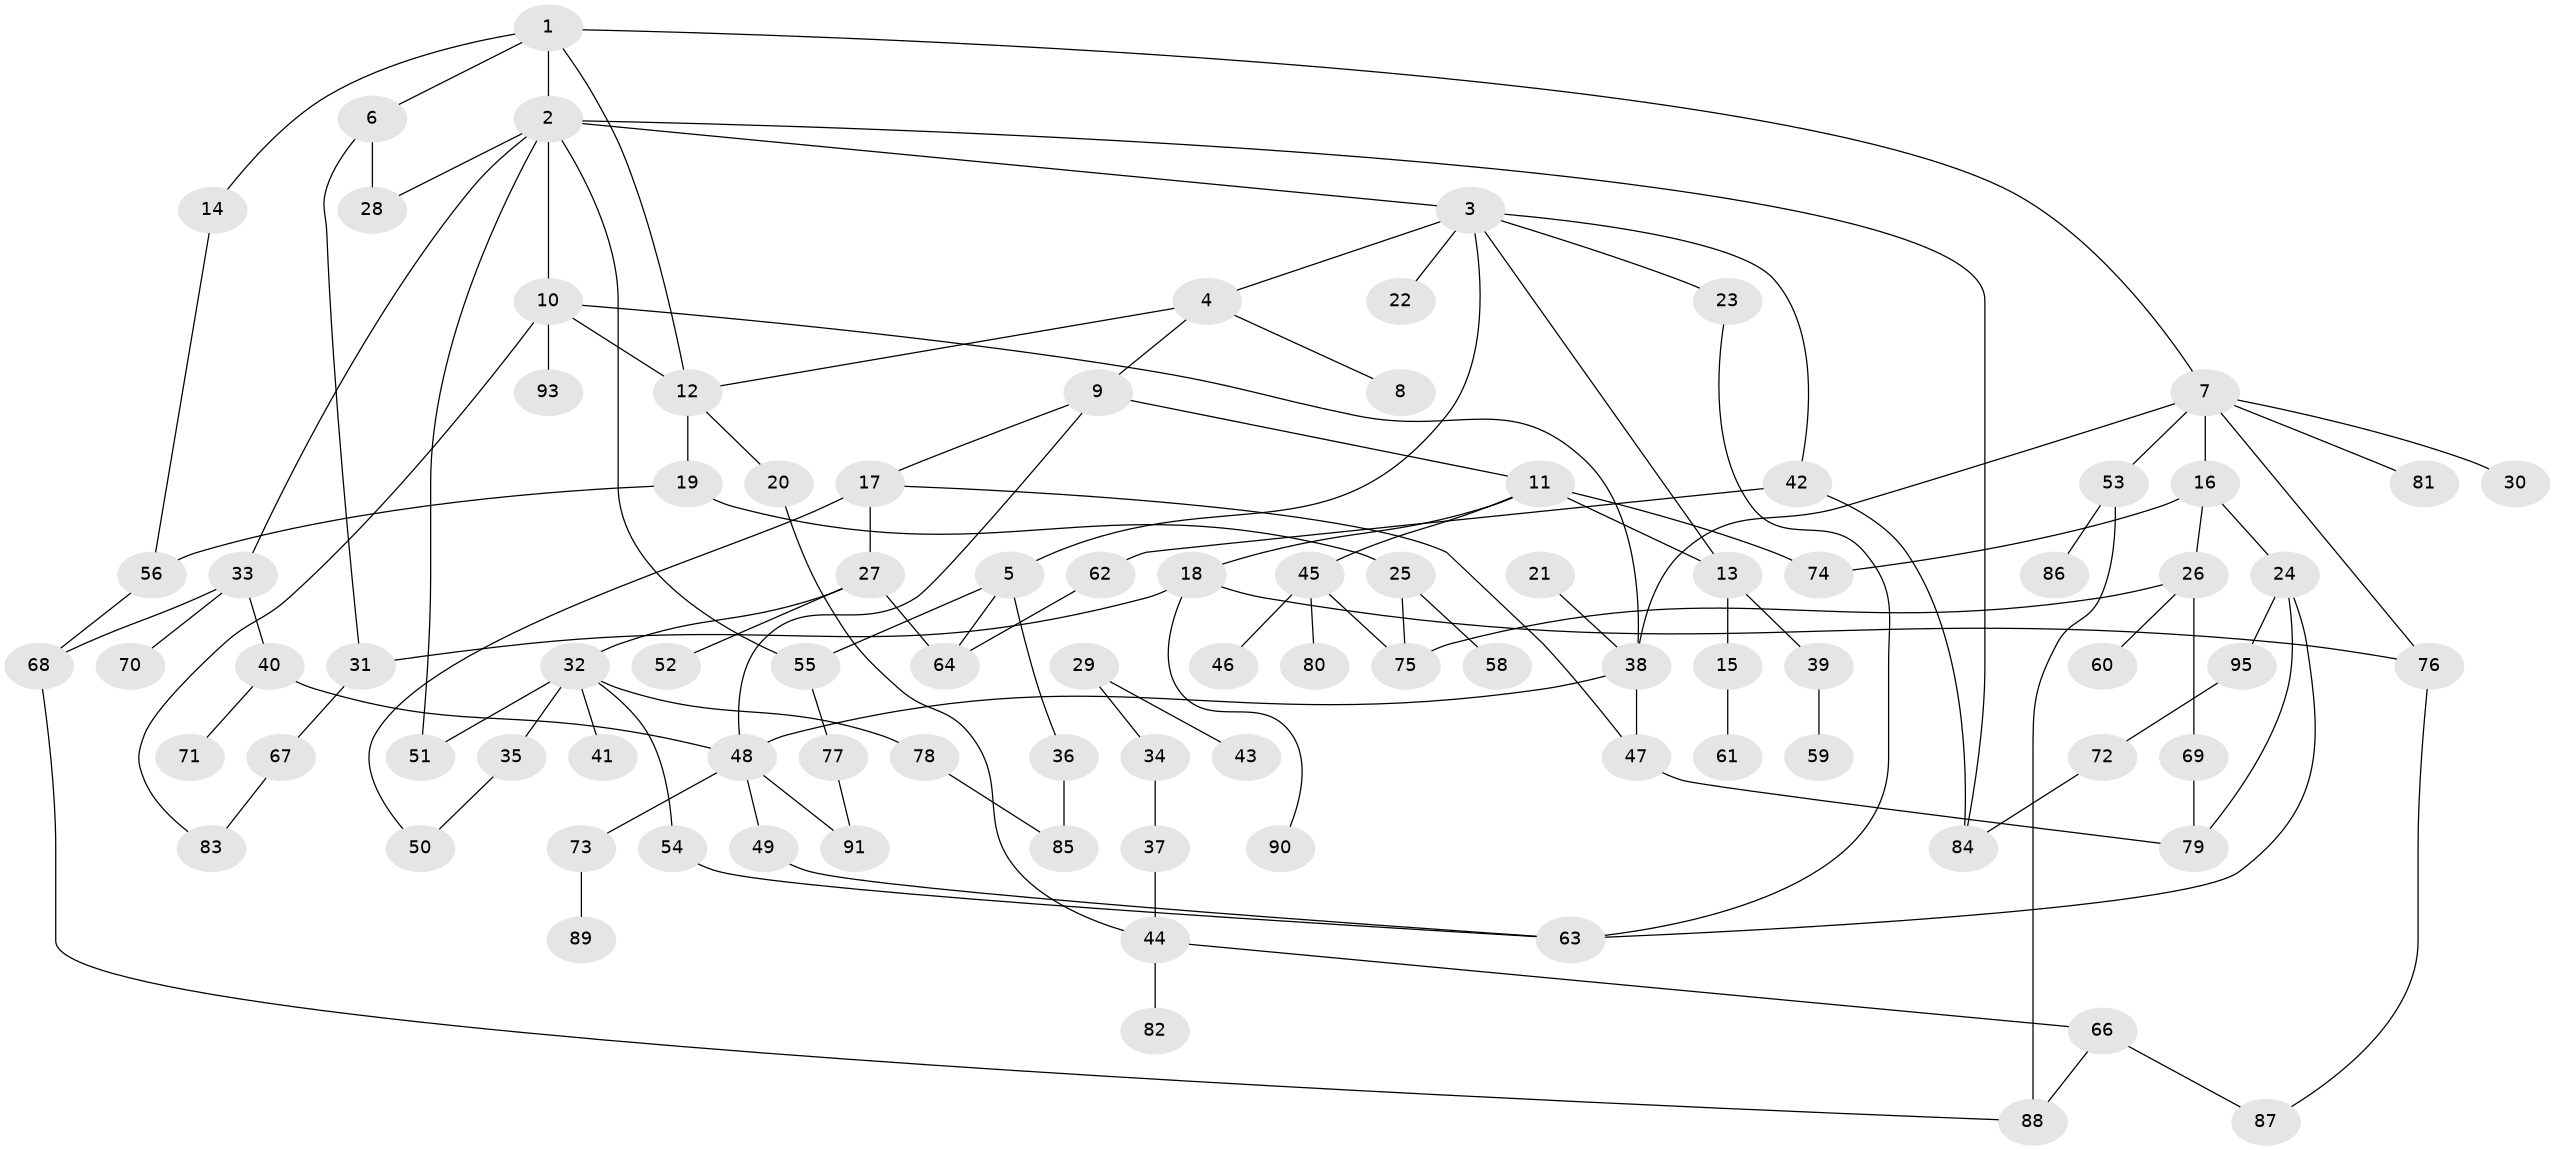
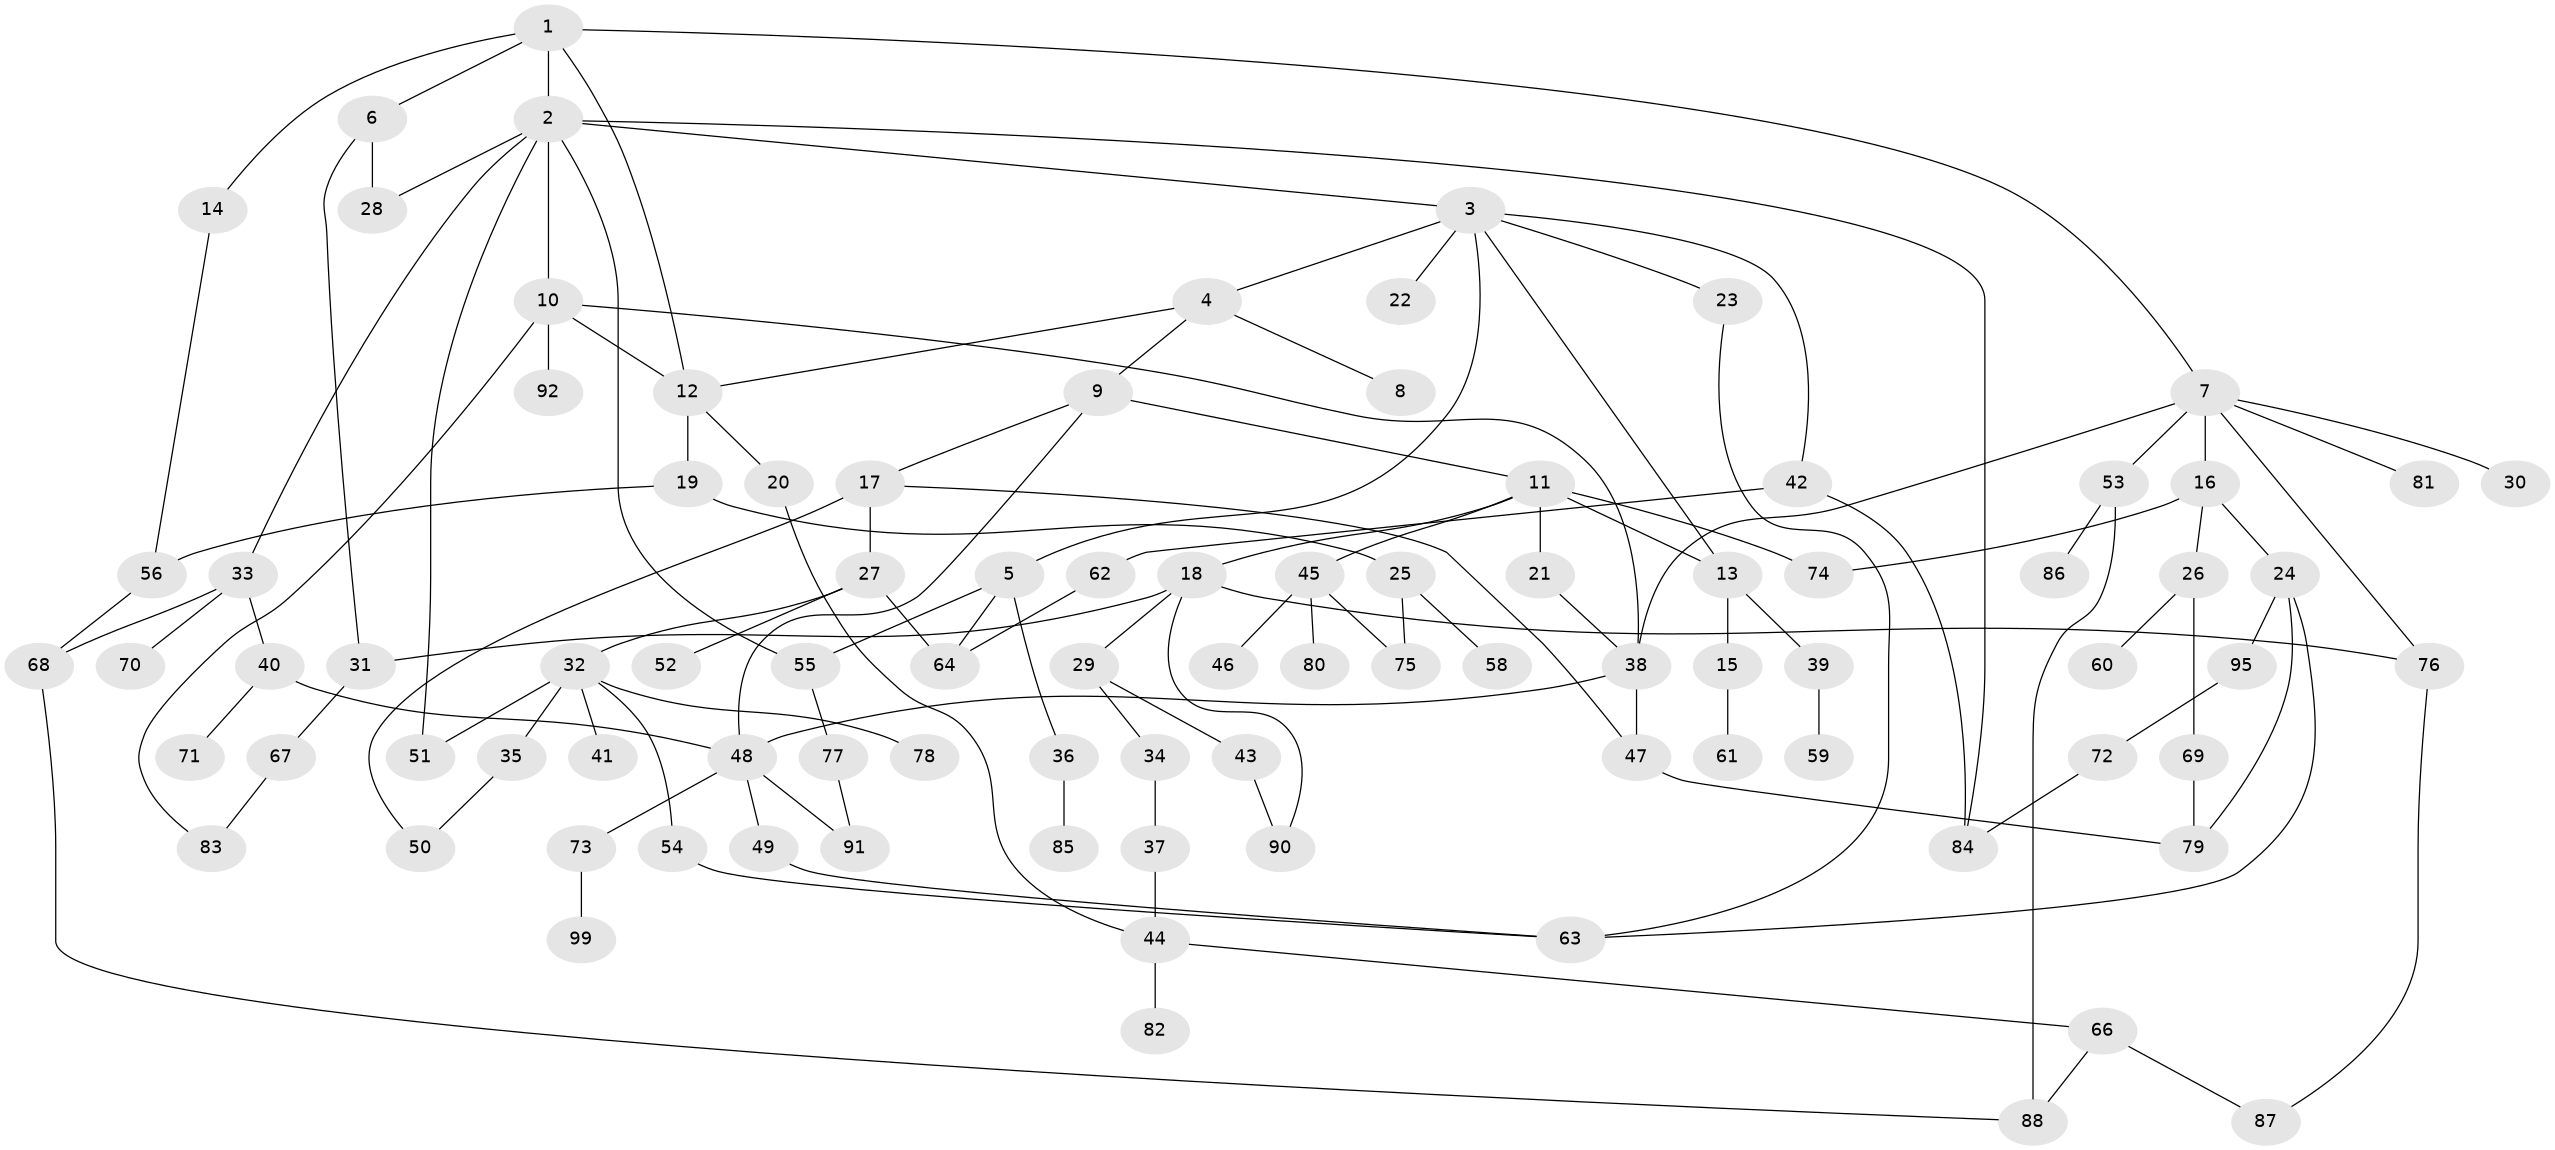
(548, 393) -> (548, 393)
none -> (1540, 530)
(1796, 610) -> none
none -> (1138, 621)
none -> (1263, 803)
(1001, 808) -> none
(581, 940) -> (581, 940)
